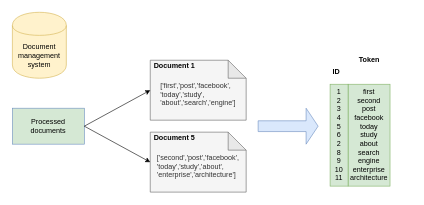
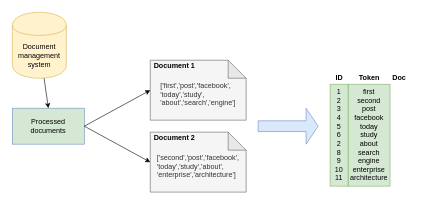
(369, 60) -> (369, 78)
(336, 72) -> (339, 78)
none -> (399, 78)
none -> (46, 90)
(175, 138) -> (175, 138)
